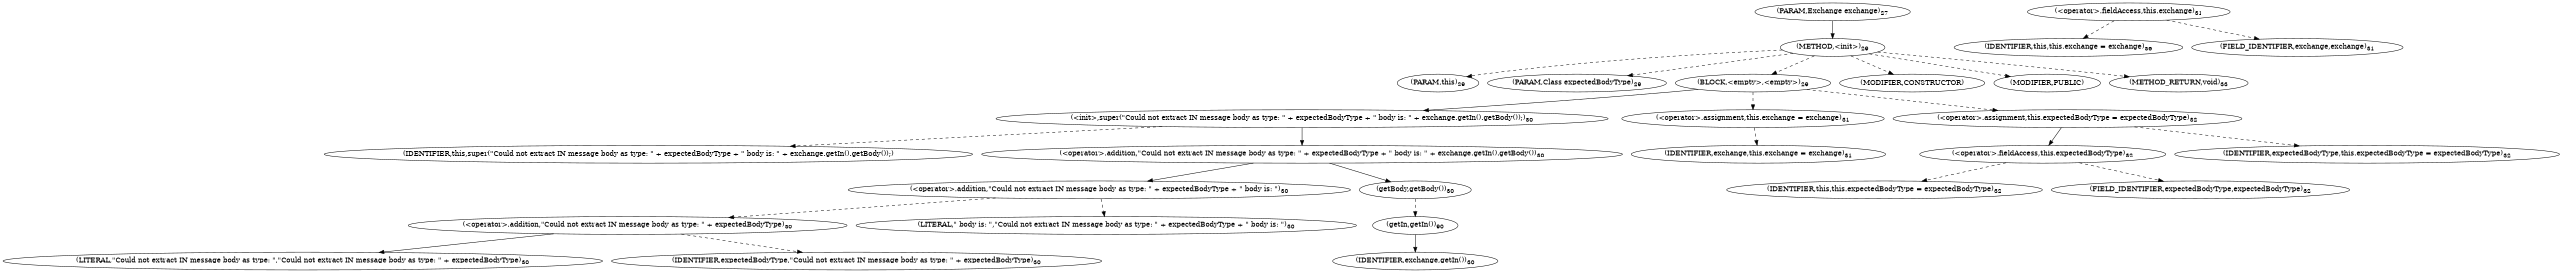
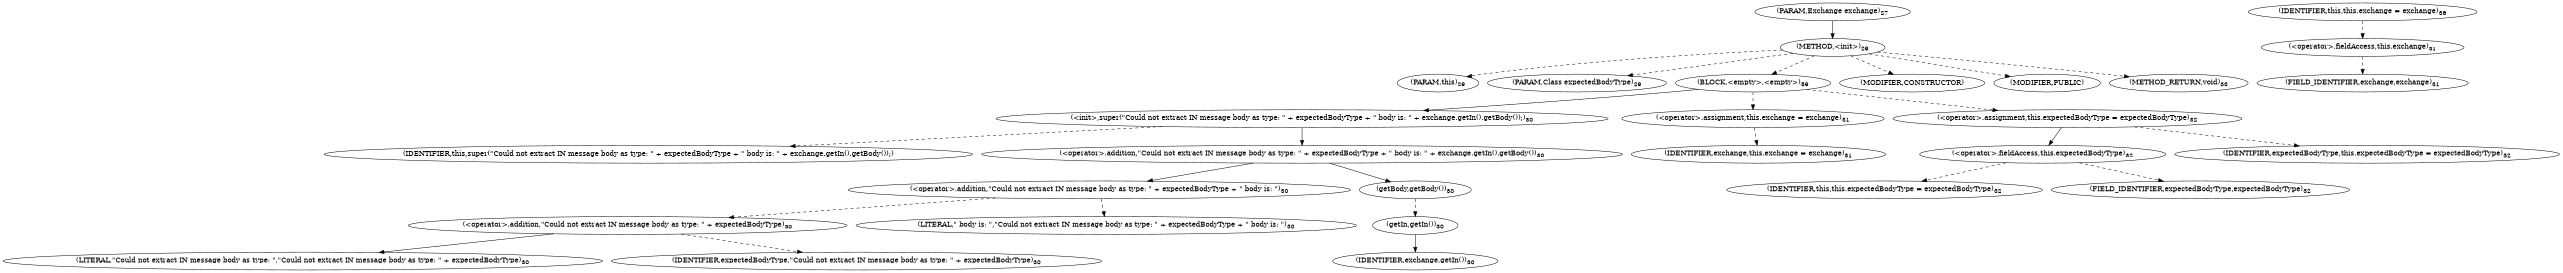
(2101, 28) -> (2363, 27)
(1805, 82) -> (1805, 82)
(1440, 225) -> (1440, 225)
